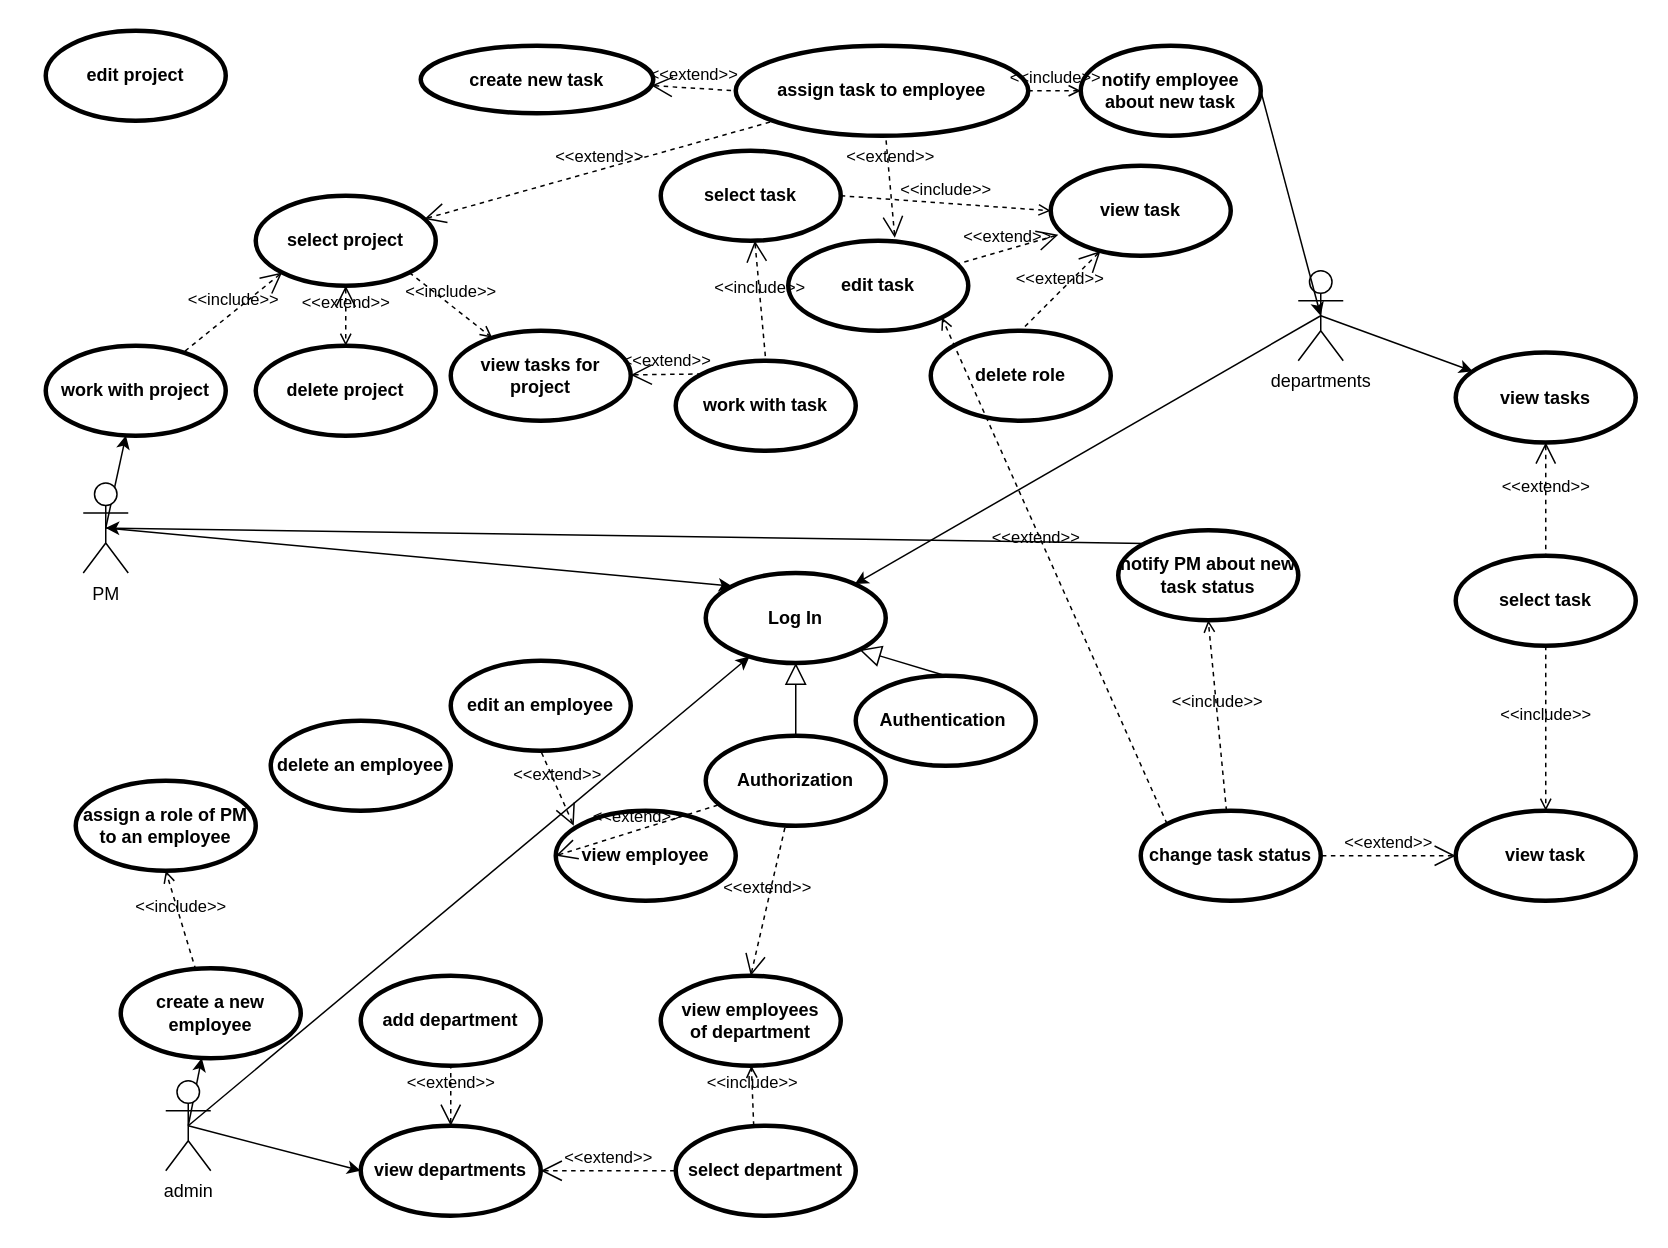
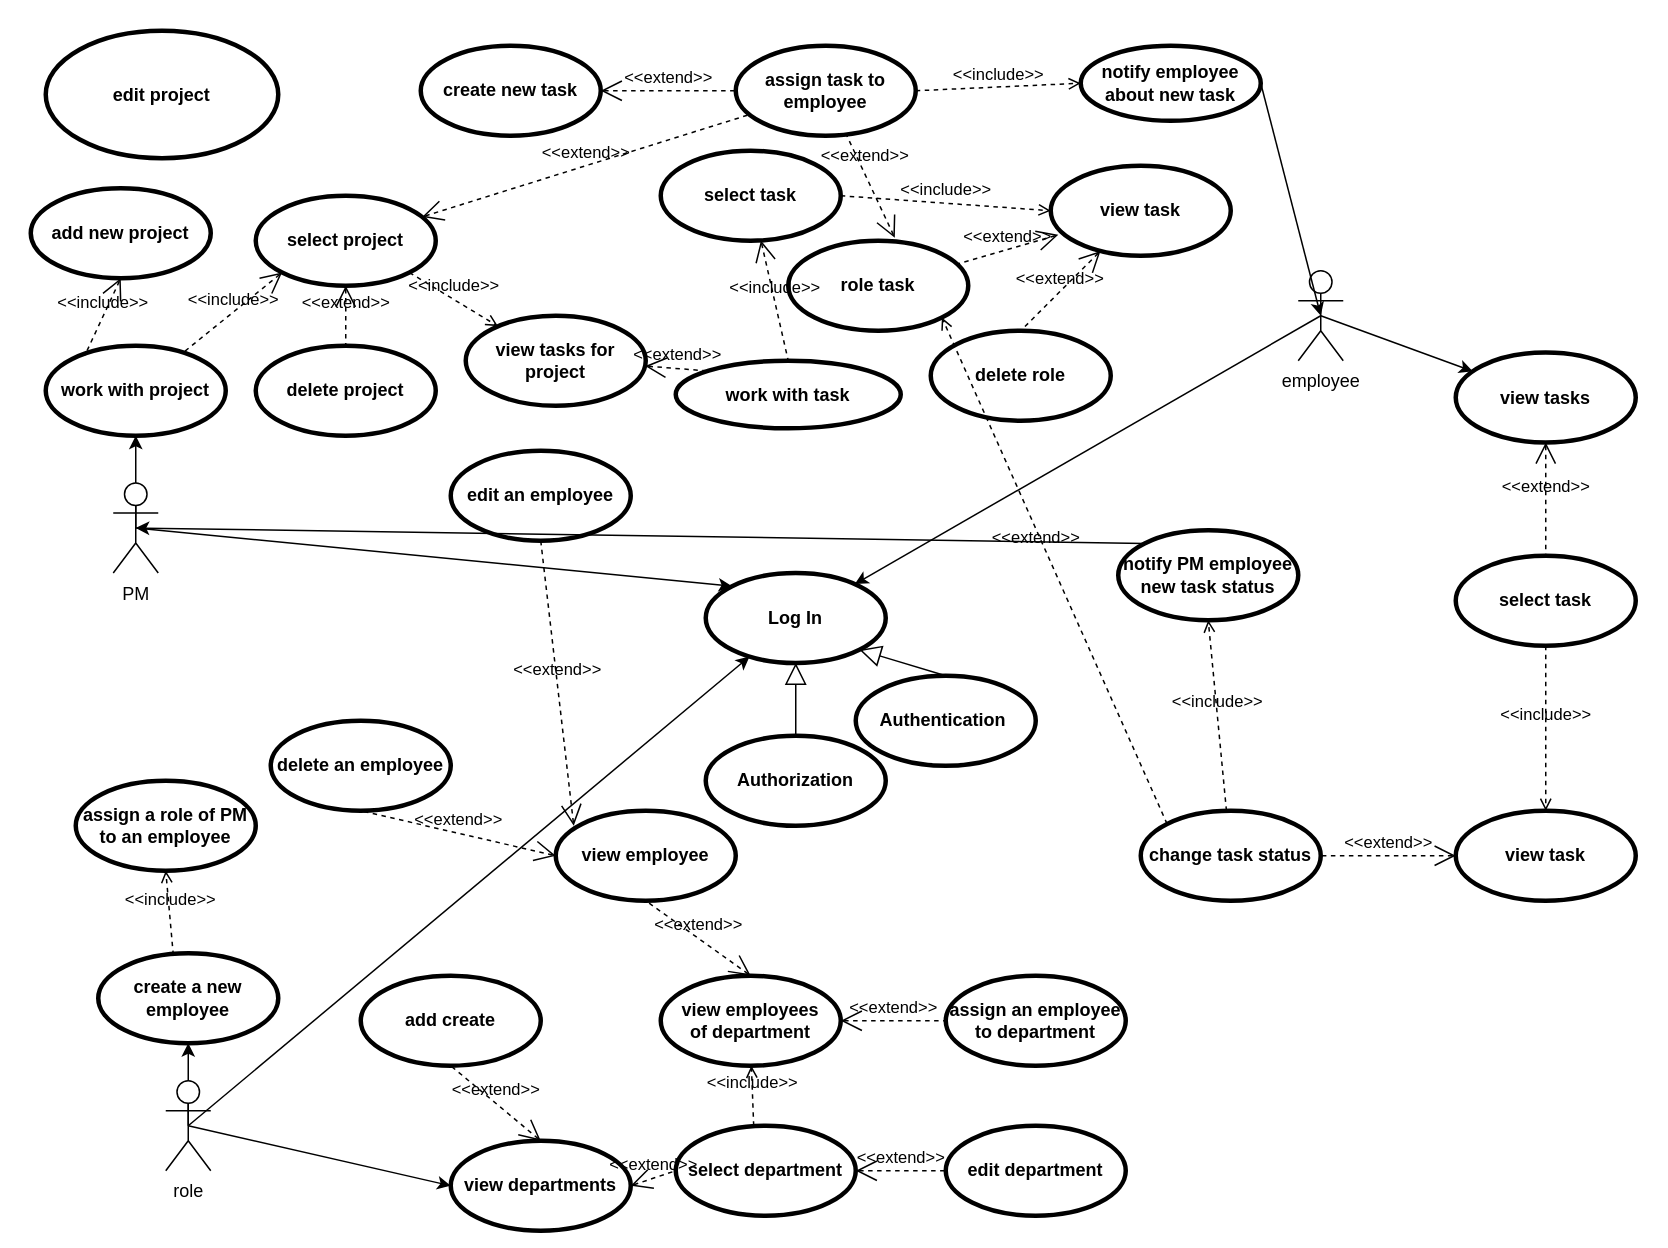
(136, 76) -> (162, 95)
(537, 80) -> (511, 91)
(882, 91) -> (826, 91)
(1171, 91) -> (1171, 83)
none -> (121, 233)
(878, 286) -> (878, 286)
none -> (103, 316)
(346, 338) -> (346, 339)
(541, 376) -> (556, 361)
(1322, 382) -> (1322, 382)
(766, 406) -> (788, 395)
(106, 528) -> (136, 528)
(1208, 575) -> (1208, 575)
(541, 706) -> (541, 496)
(638, 830) -> (462, 834)
(768, 900) -> (697, 938)
(211, 1013) -> (188, 998)
(451, 1021) -> (451, 1021)
none -> (894, 1021)
none -> (1036, 1021)
(451, 1171) -> (541, 1186)
none -> (902, 1171)
none -> (1036, 1171)
(189, 1192) -> (189, 1192)
